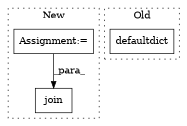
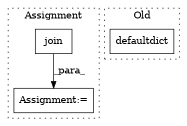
(54, 16) -> (54, 16)
(54, 68) -> (54, 68)
